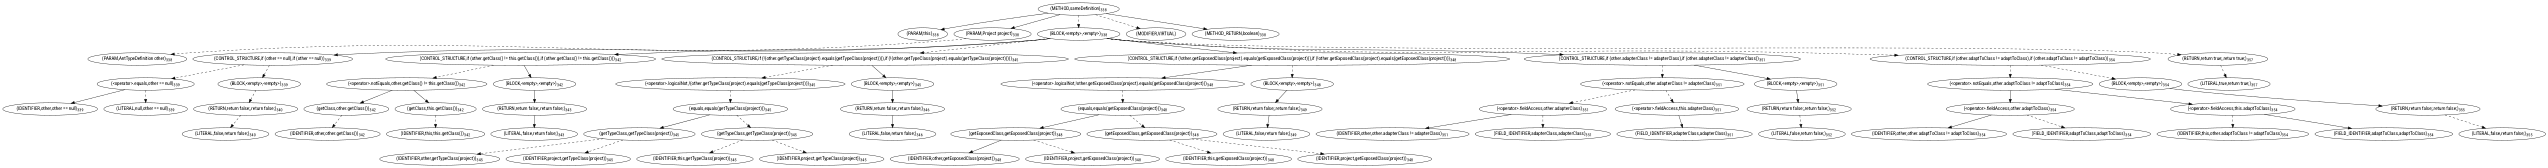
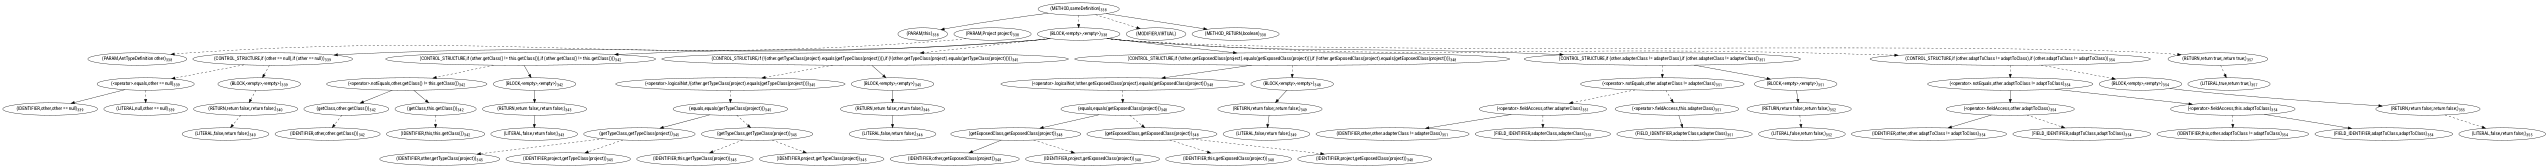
(1037, 21) -> none
